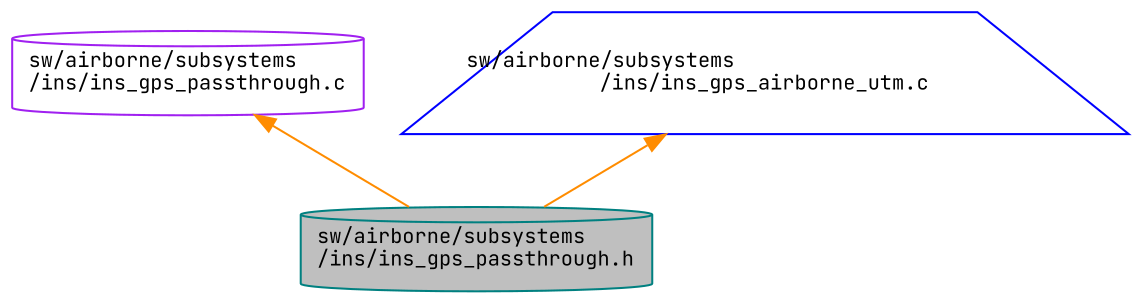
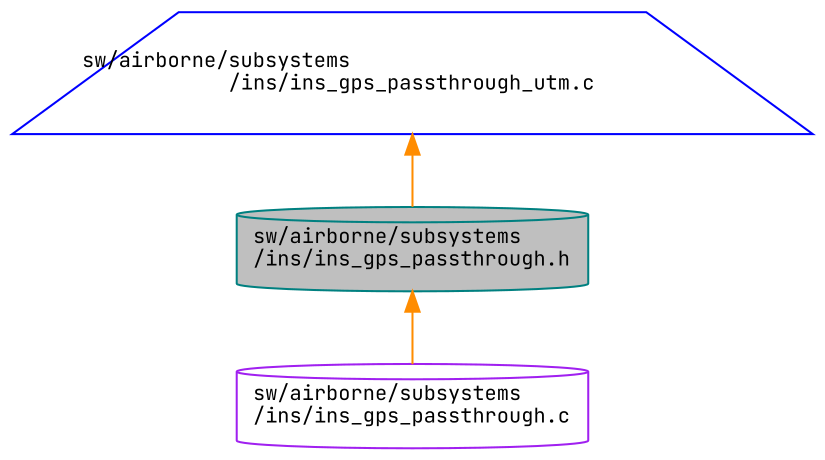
(765, 73) -> (412, 73)
(341, 166) -> (412, 338)
